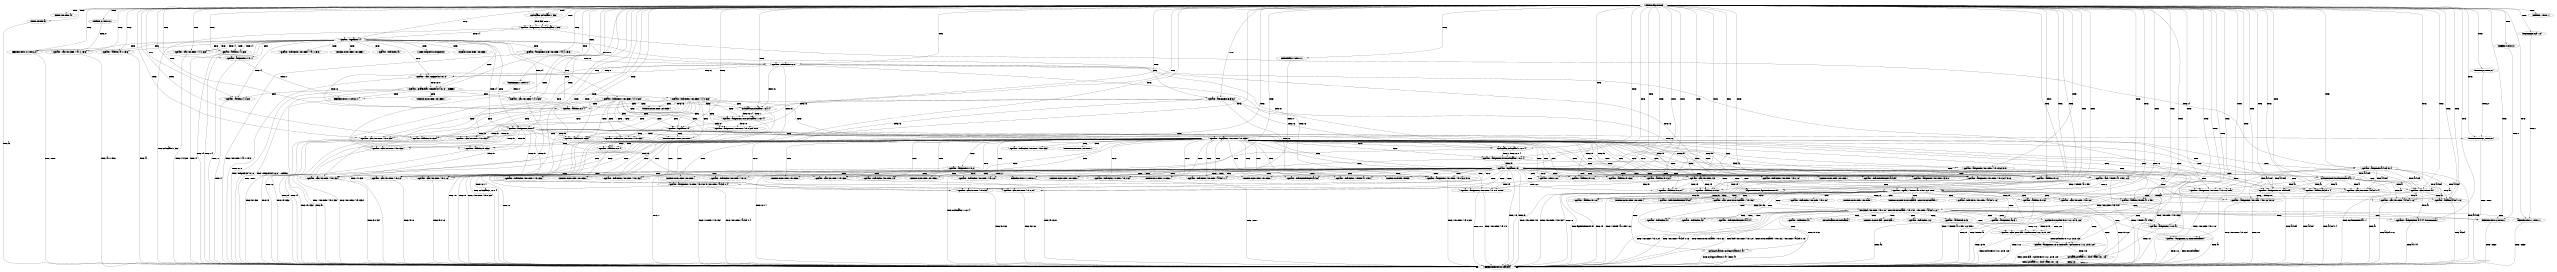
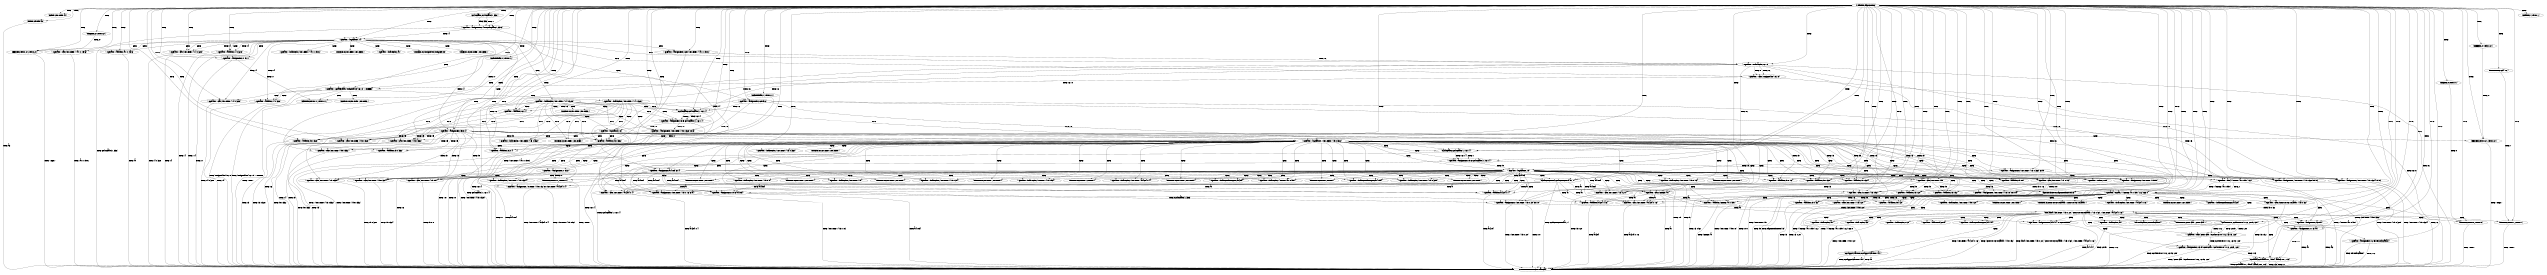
(431, 52) -> (429, 52)
none -> (983, 190)
(2268, 195) -> (1180, 198)
(915, 266) -> (2024, 186)
